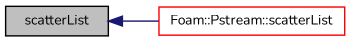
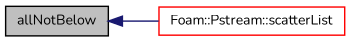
(57, 21) -> (57, 21)
